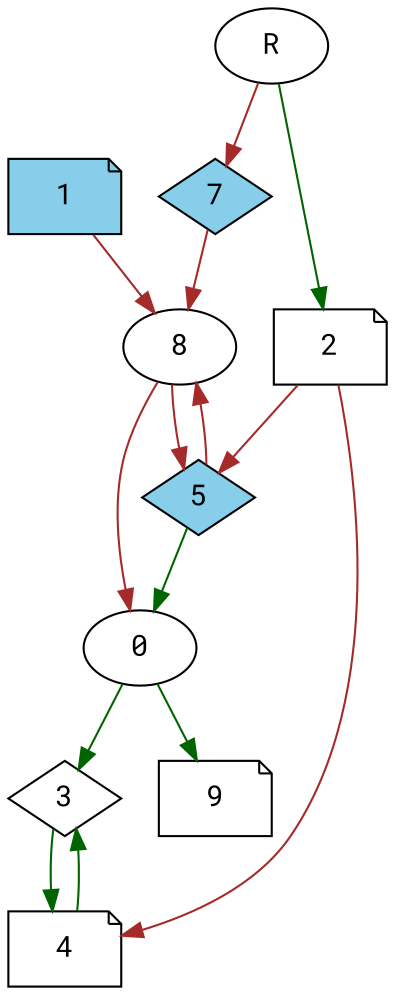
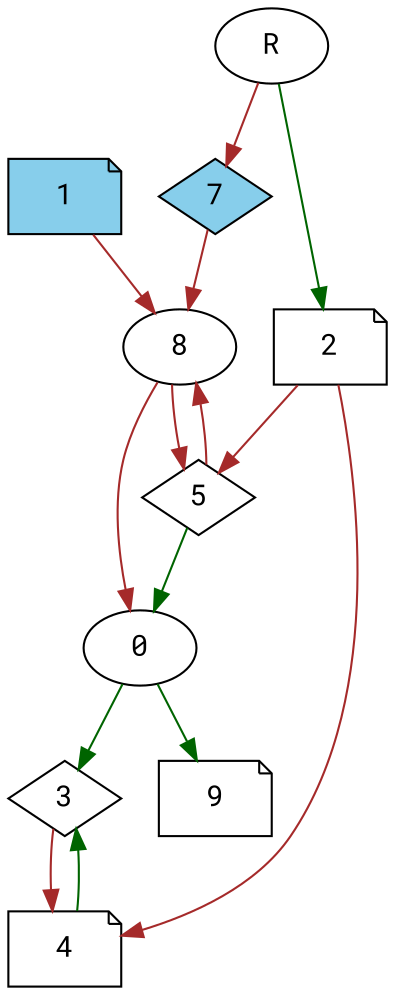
(199, 497) -> (199, 497)
(51, 859) -> (51, 859)
